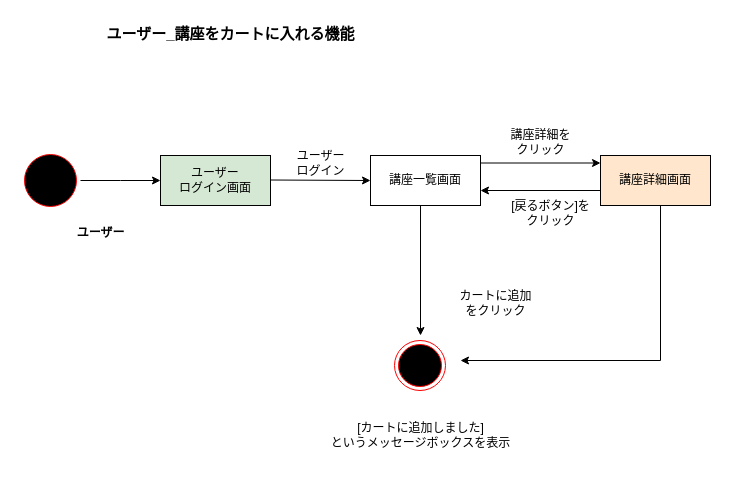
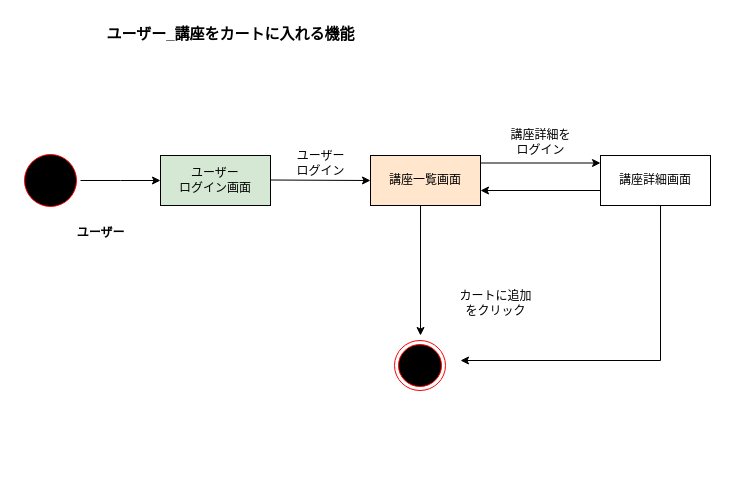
(541, 143) -> (541, 143)
(426, 181) -> (426, 181)
(656, 181) -> (656, 181)
(551, 214) -> none
(420, 436) -> none
